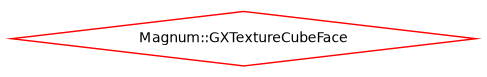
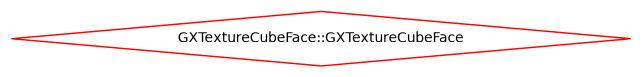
(244, 39) -> (321, 39)
